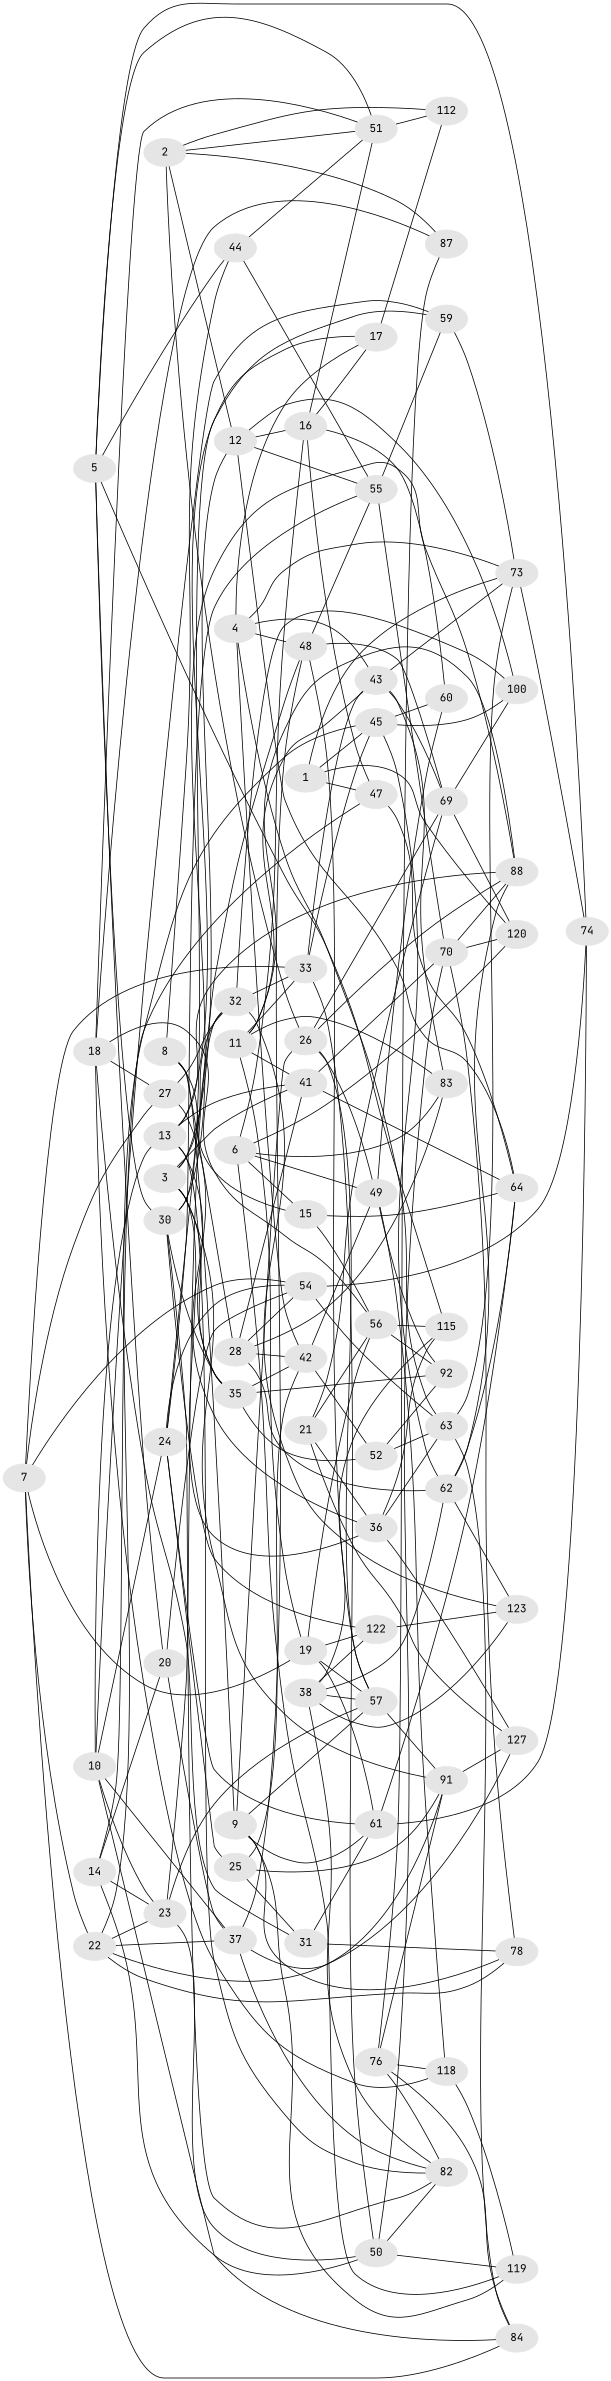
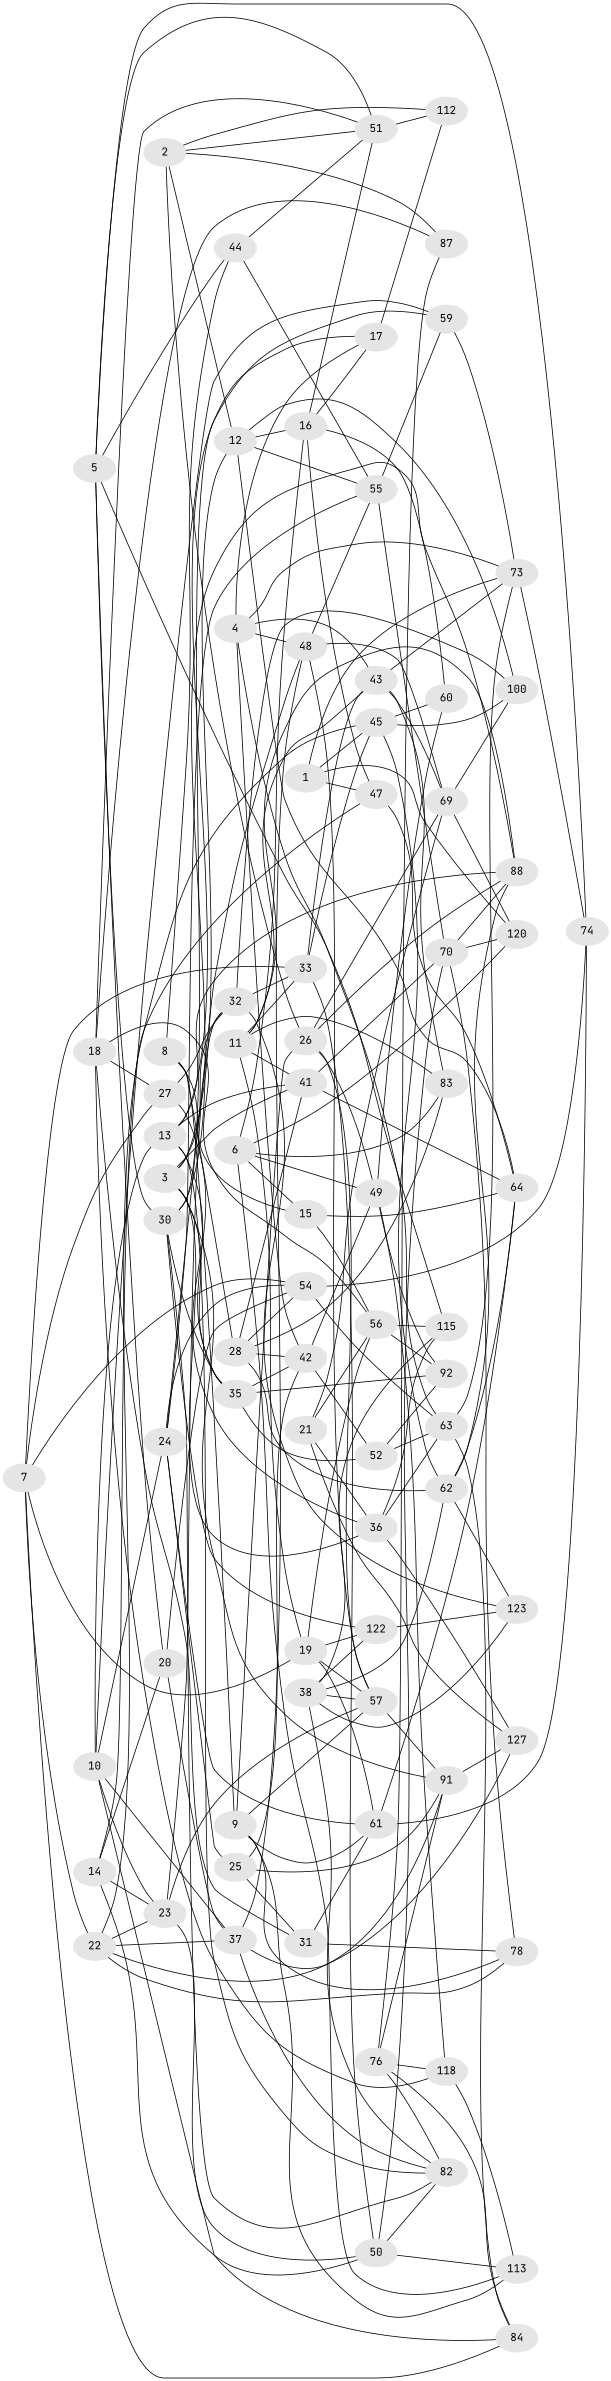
(517, 2269) -> (517, 2269)
